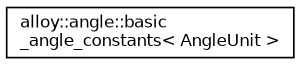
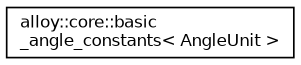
(150, 33) -> (150, 33)
